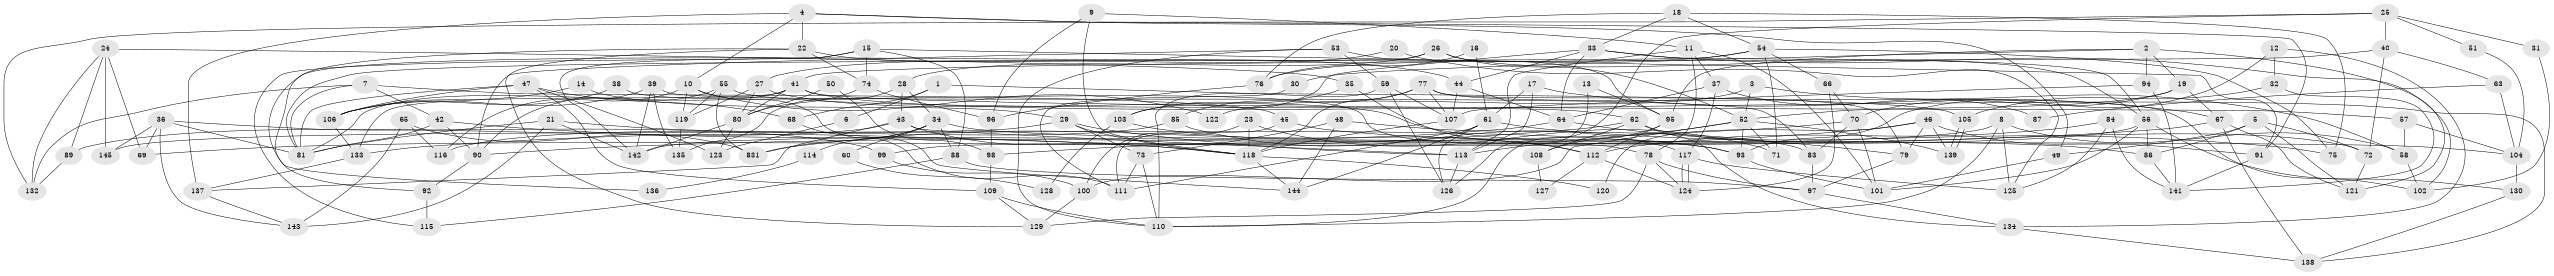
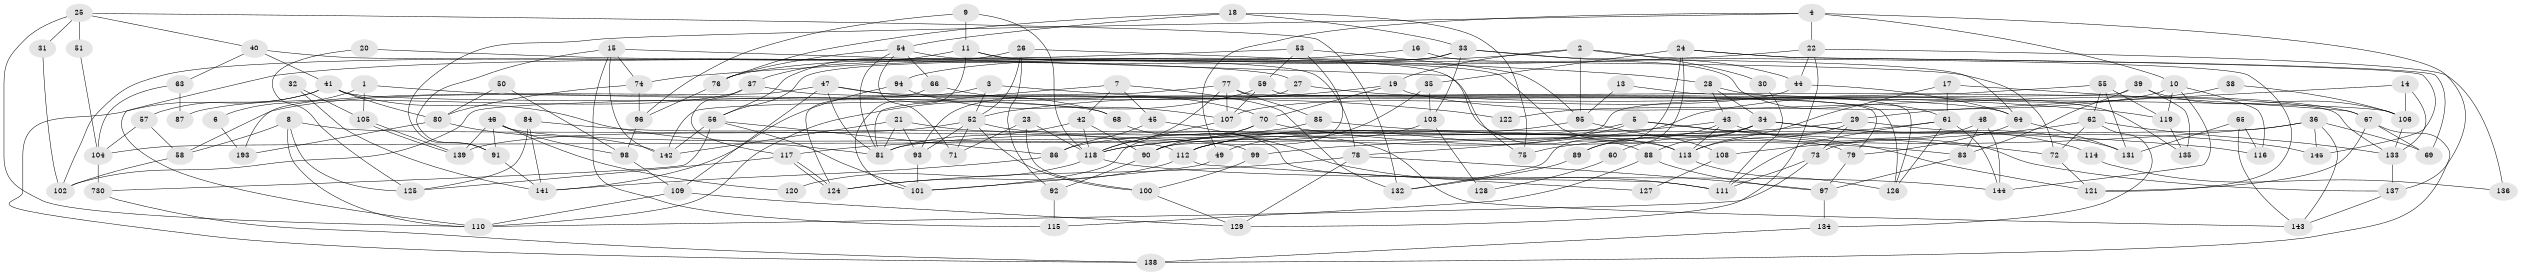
(2274, 49) -> none
(748, 102) -> none
none -> (2426, 120)
(716, 156) -> (243, 156)
(753, 156) -> (2129, 156)
(2516, 191) -> (98, 191)
